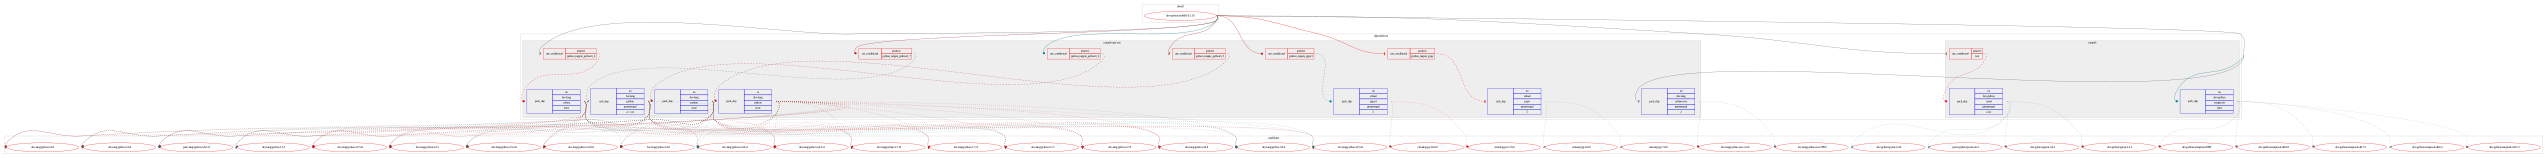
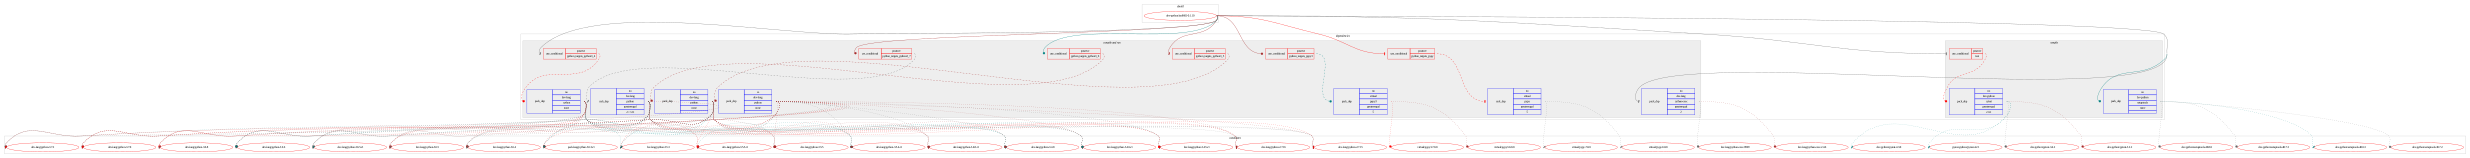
(2197, 147) -> none
